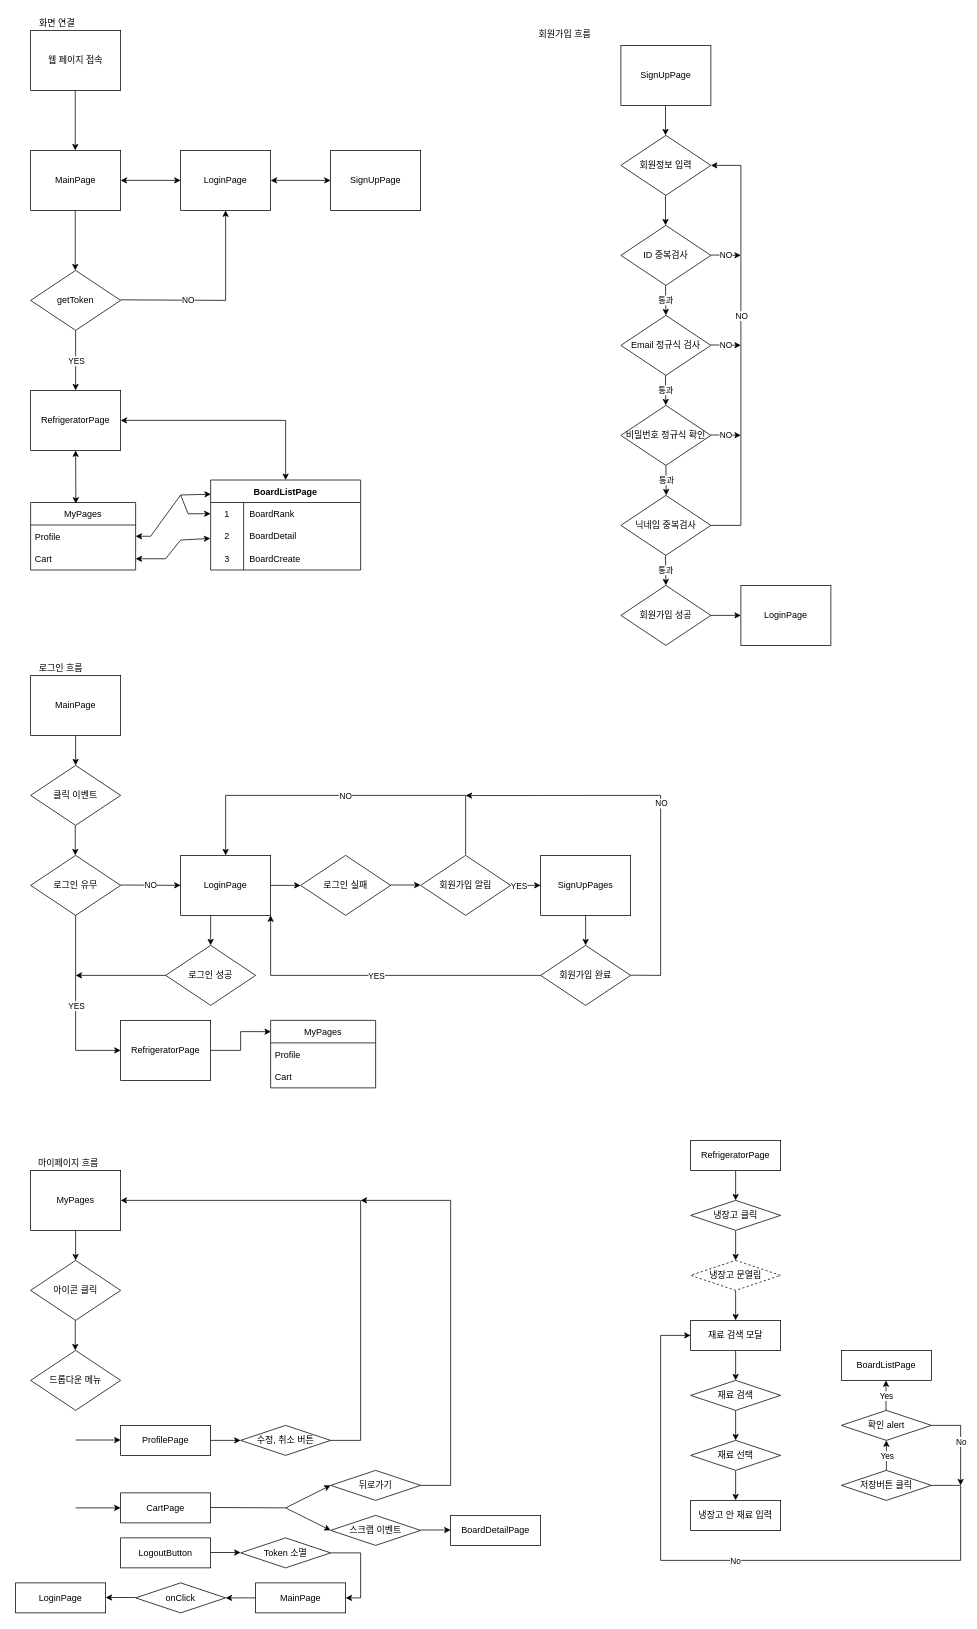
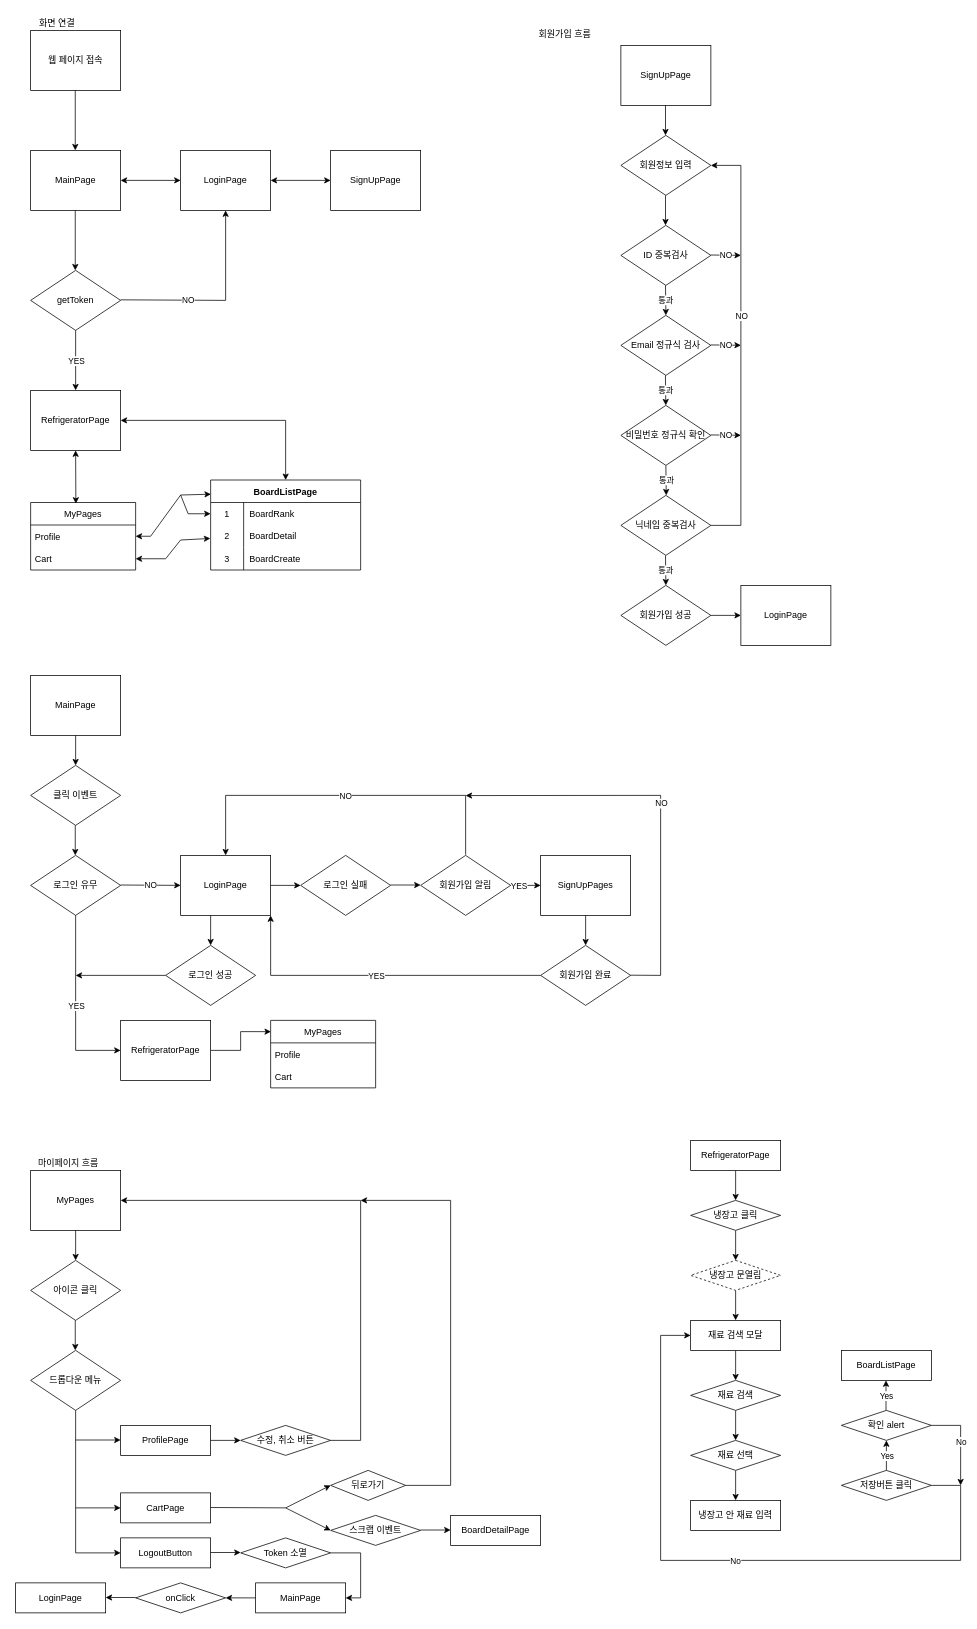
(60, 668) -> none
none -> (75, 1483)
(375, 1485) -> (368, 1485)
